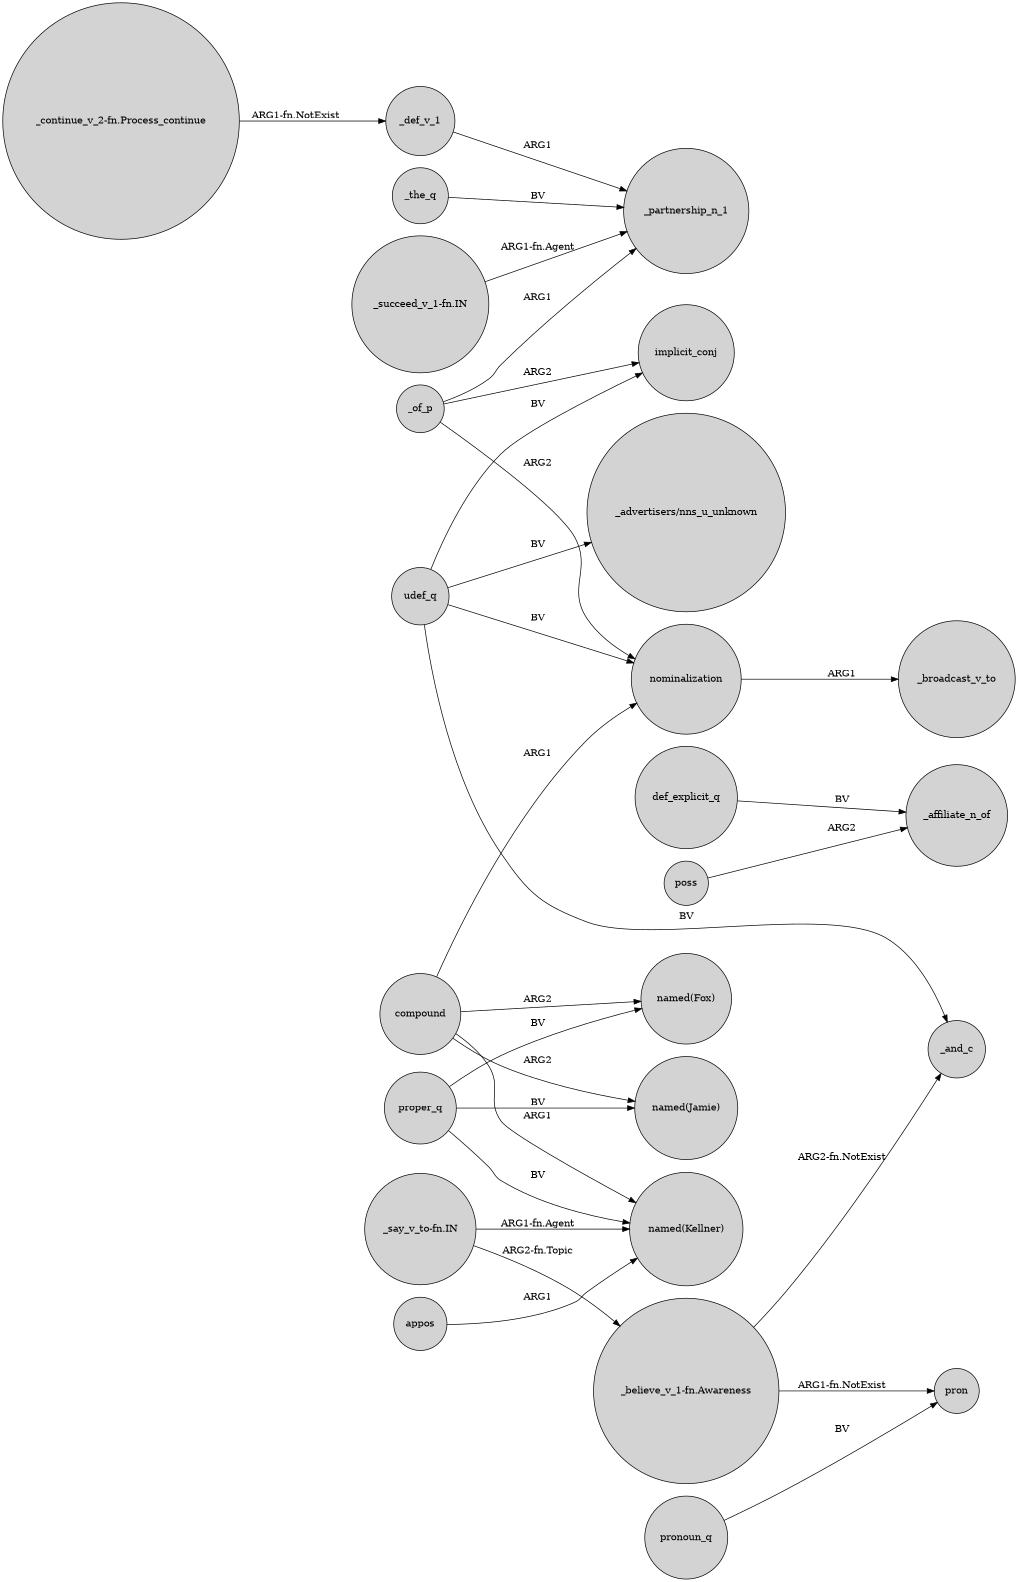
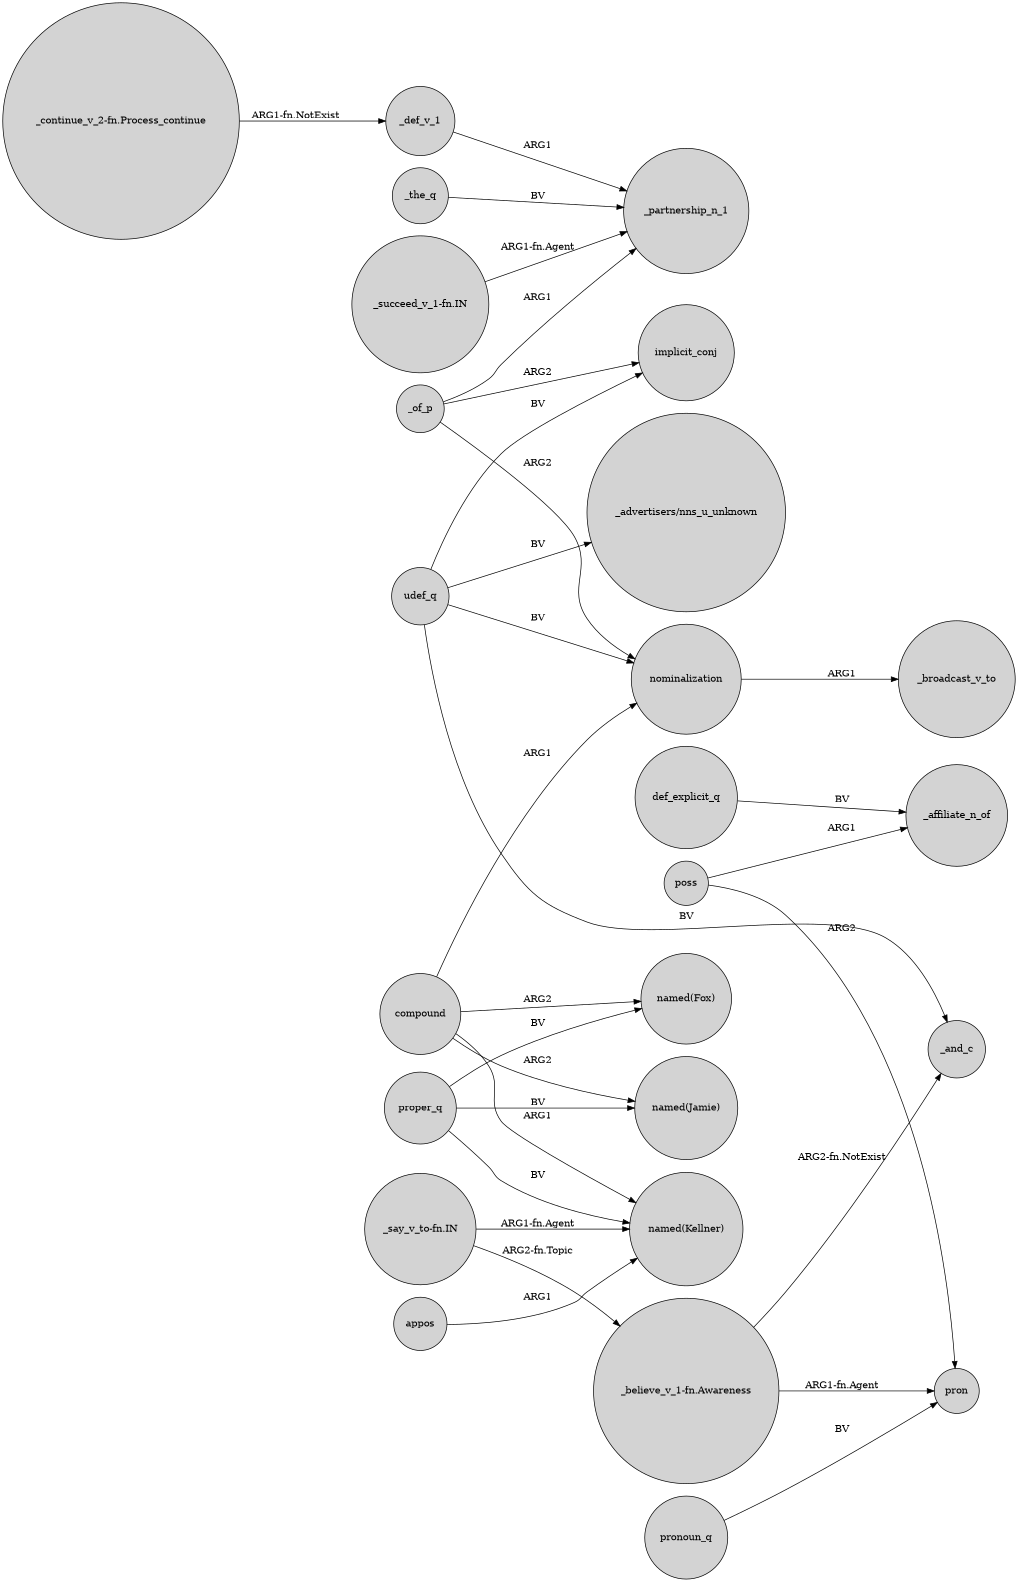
(842, 828) -> (842, 828)
none -> (895, 1083)
(842, 1386) -> (842, 1386)
